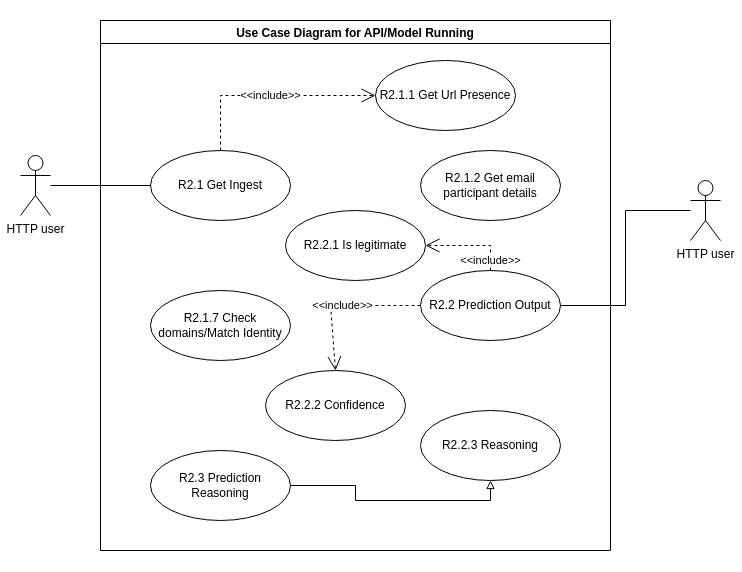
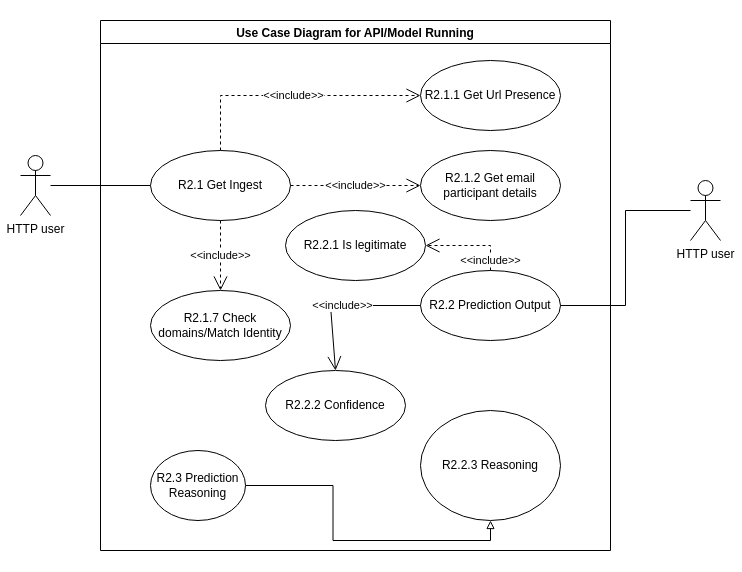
(446, 96) -> (491, 96)
none -> (354, 186)
none -> (221, 254)
(333, 339) -> (333, 339)
(491, 446) -> (491, 466)
(221, 486) -> (198, 486)
